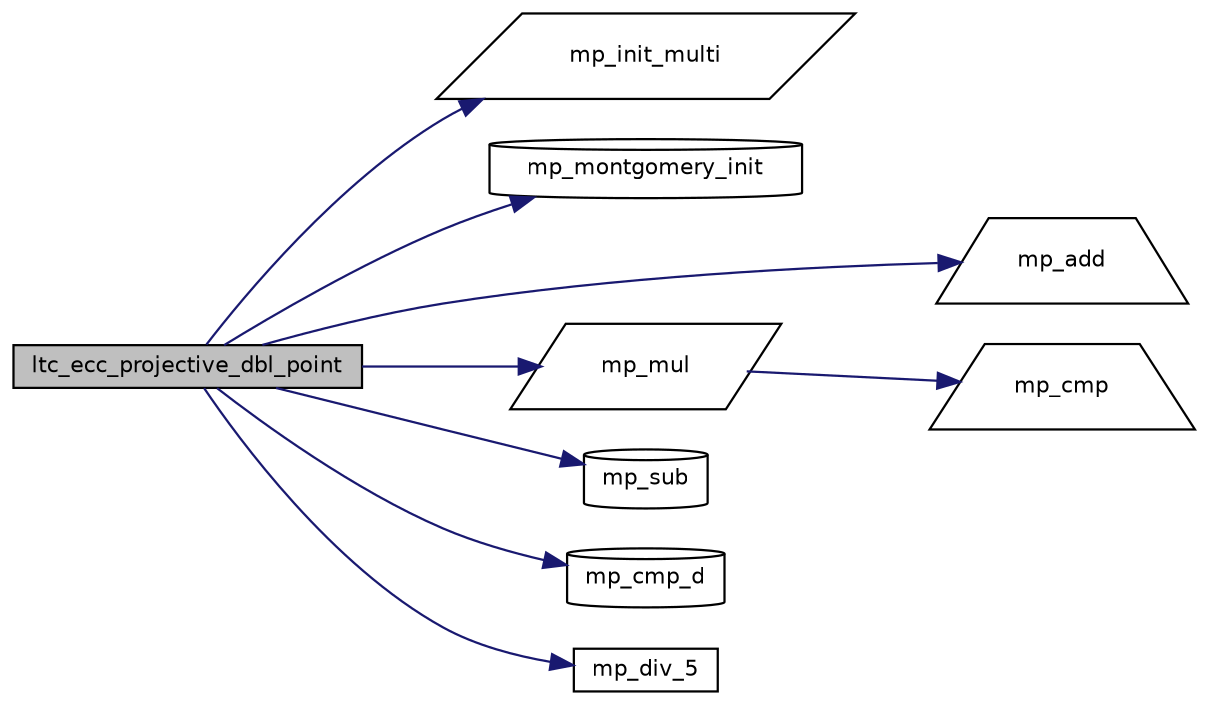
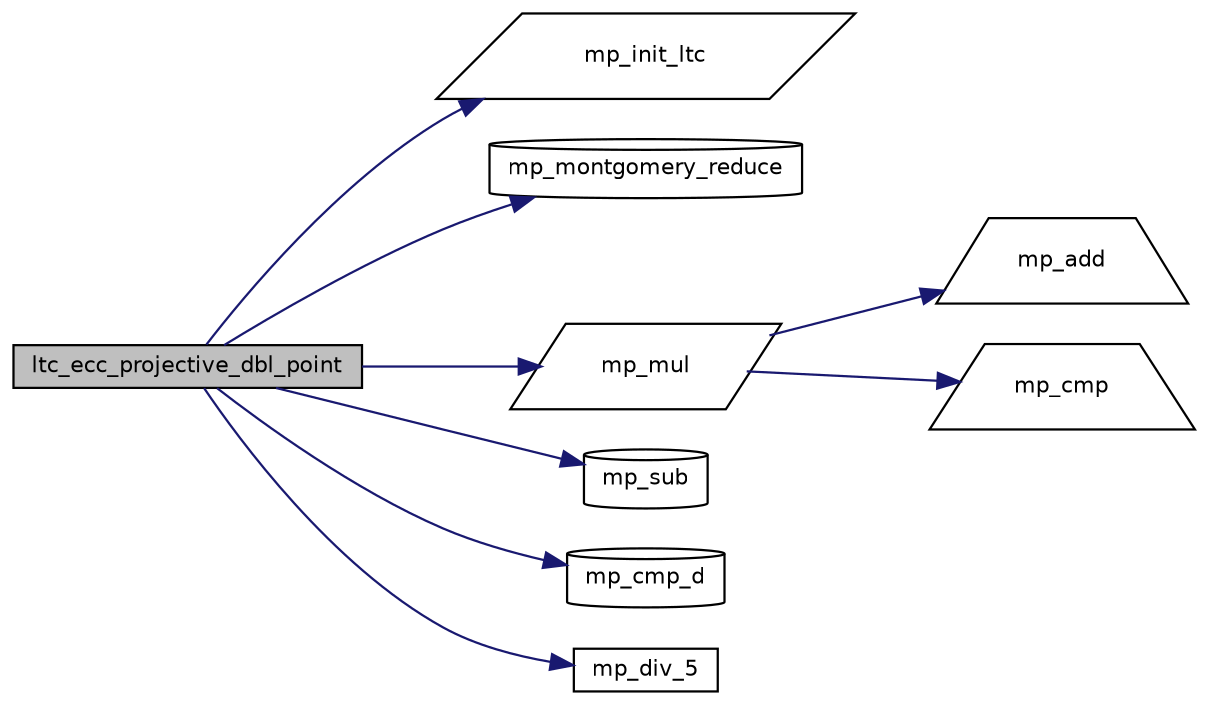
(646, 56) -> (646, 56)
(646, 169) -> (646, 169)
(597, 284) -> (845, 316)
